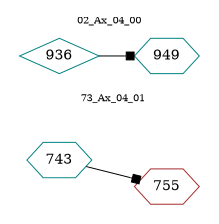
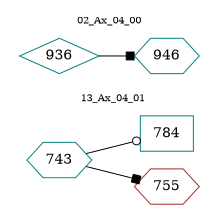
(167, 56) -> (167, 56)
(113, 99) -> (113, 99)
none -> (167, 134)
